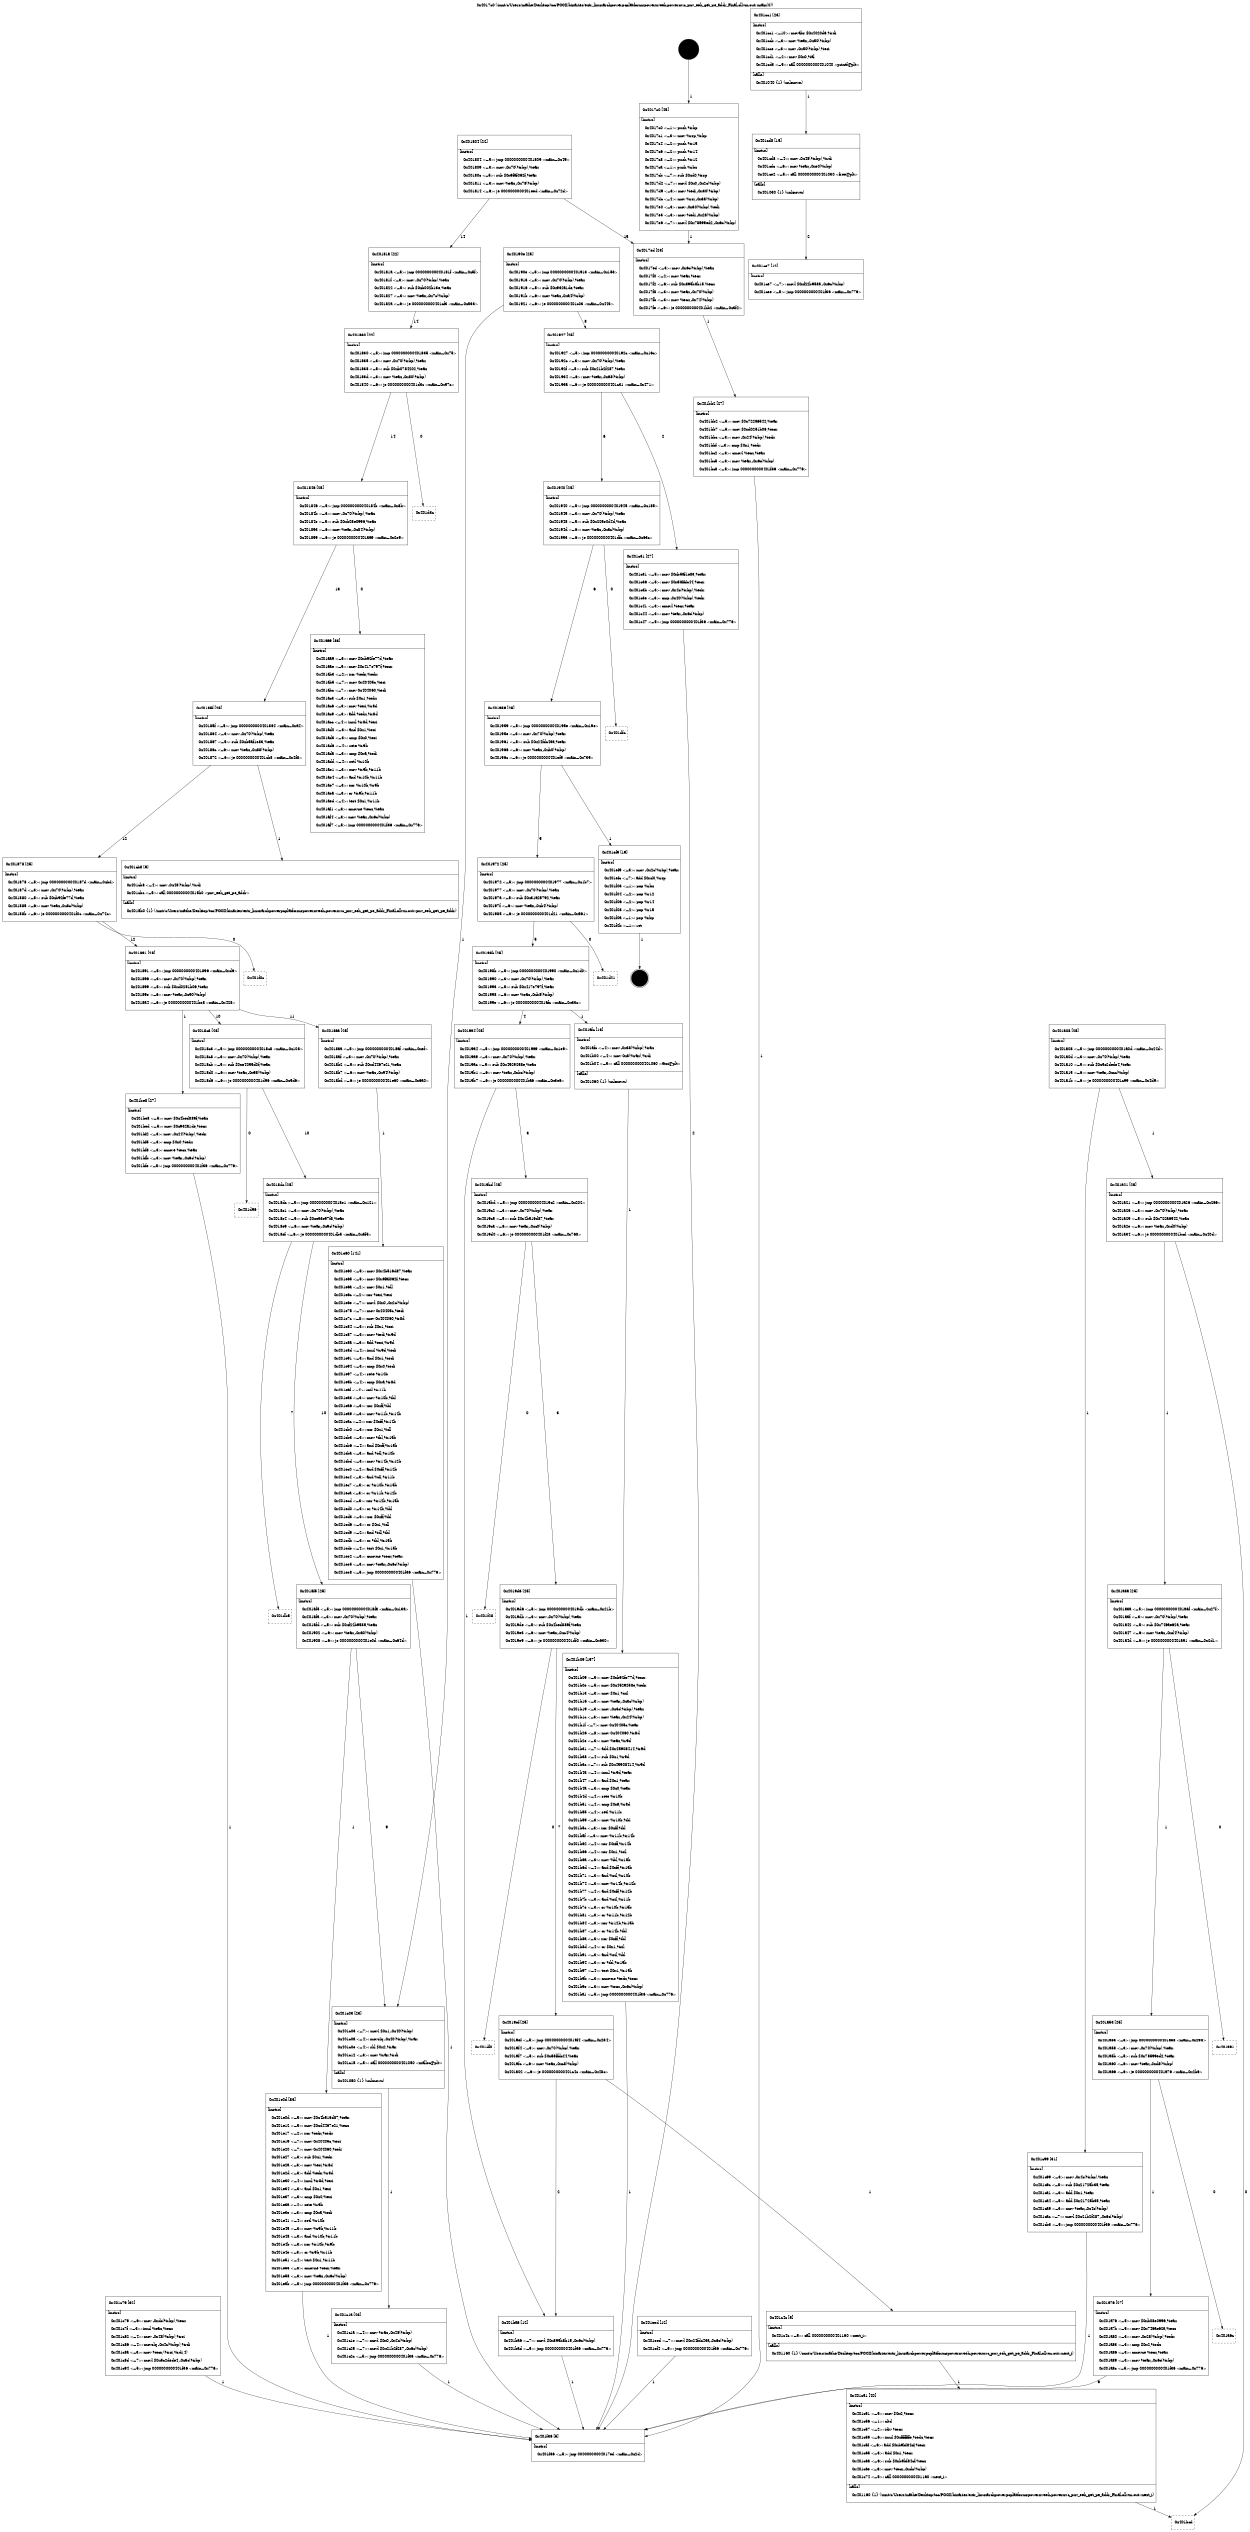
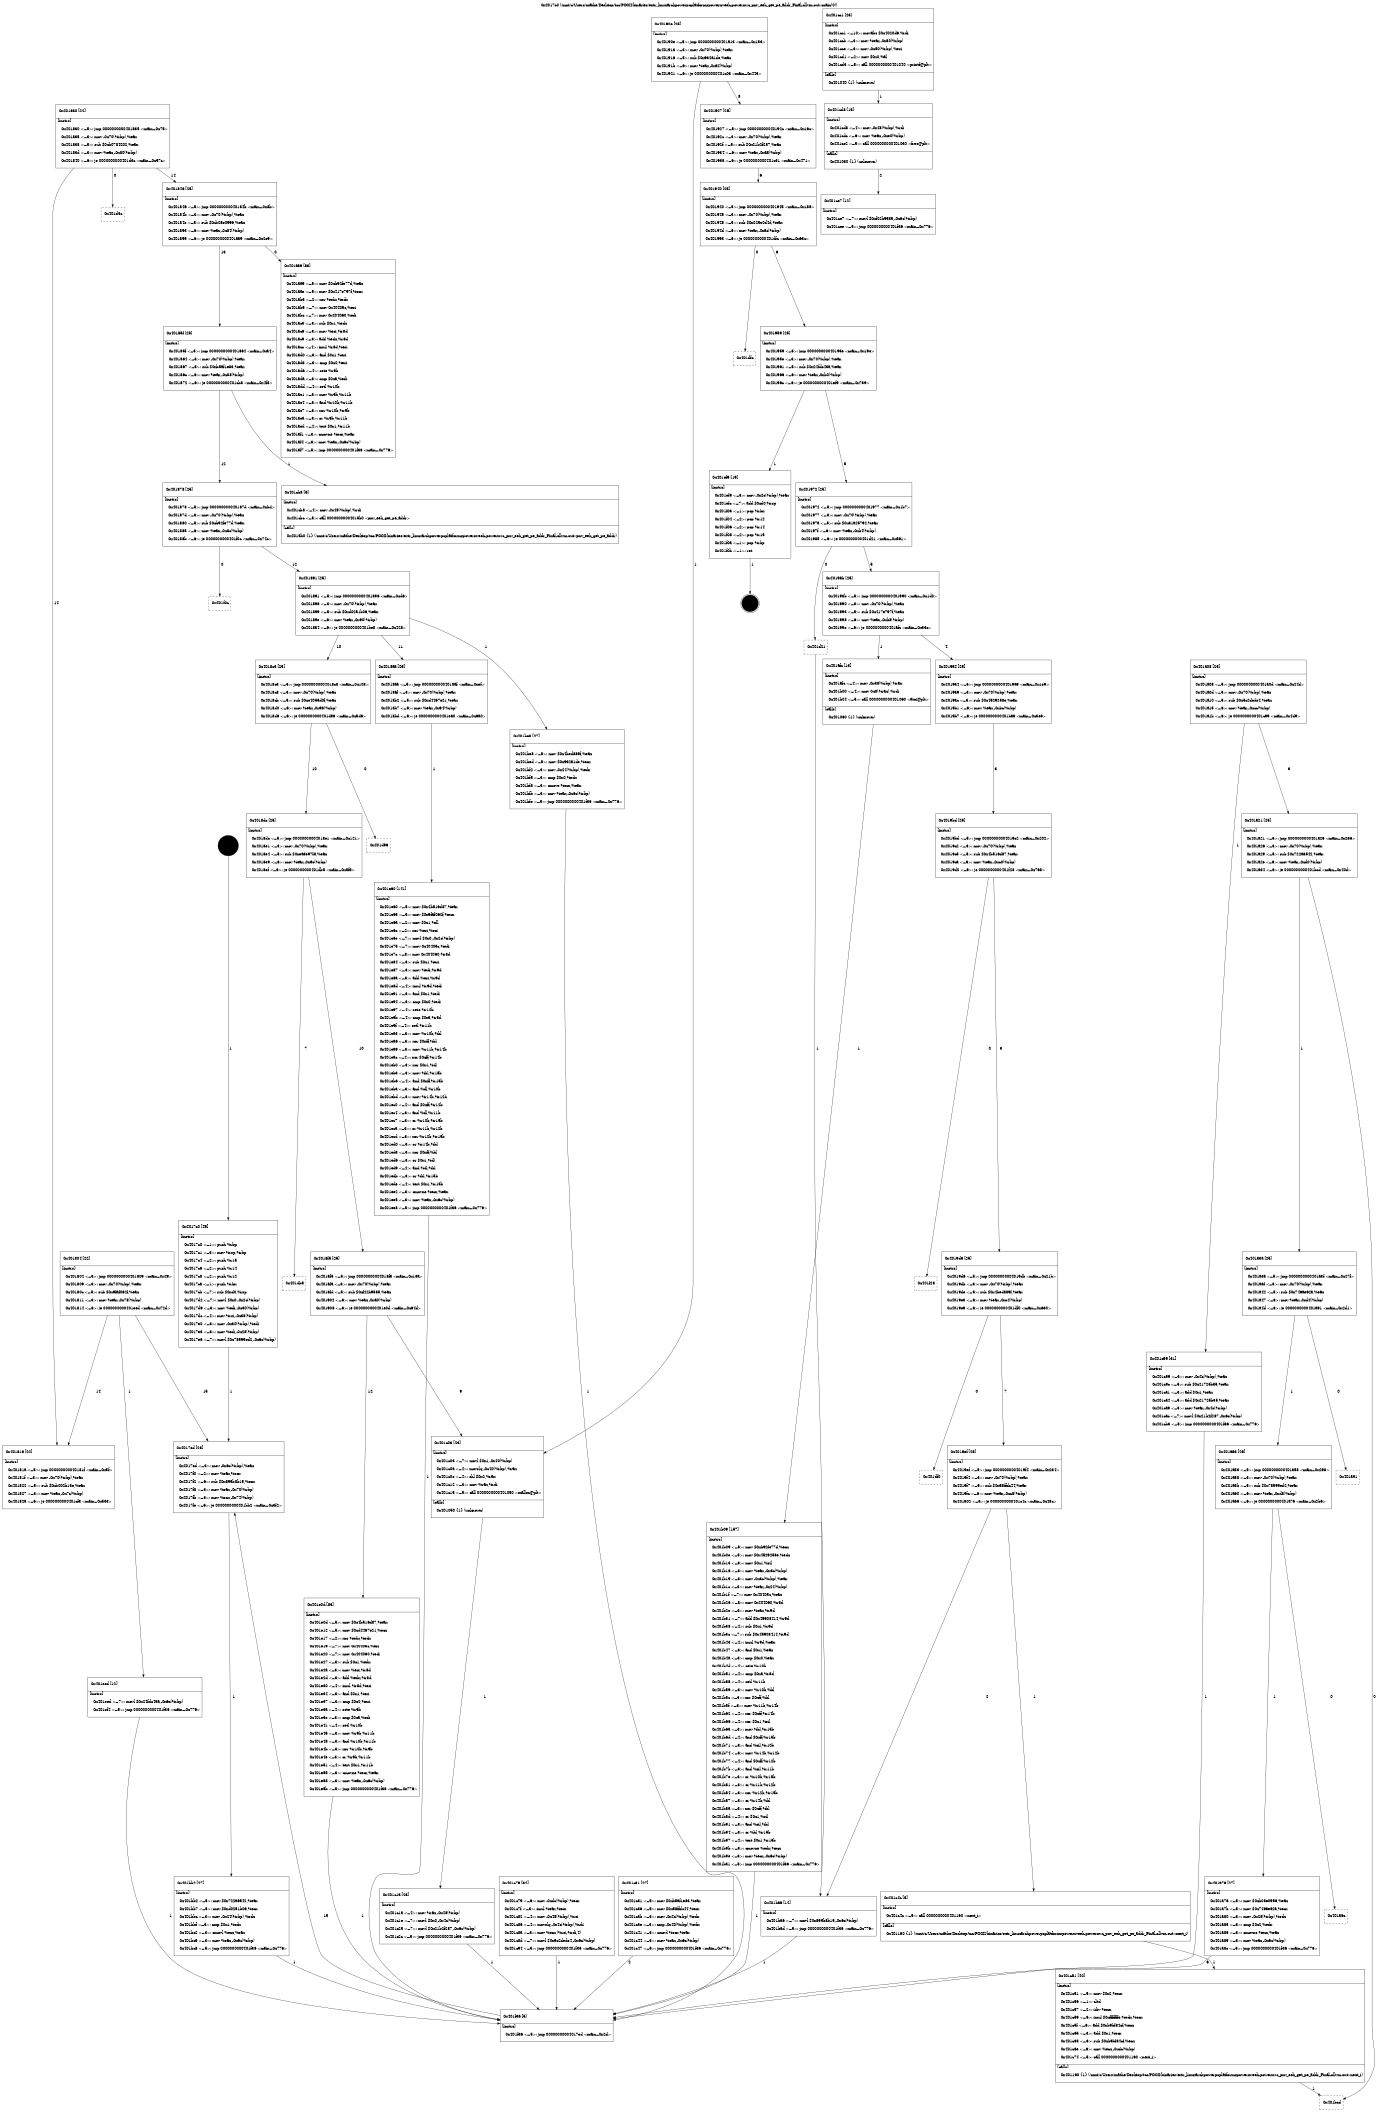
(413, 319) -> (53, 803)
(657, 467) -> none
(1153, 1134) -> (1289, 769)
none -> (131, 1495)
(464, 1705) -> (816, 1274)
(353, 1827) -> (370, 1392)
none -> (291, 1830)
